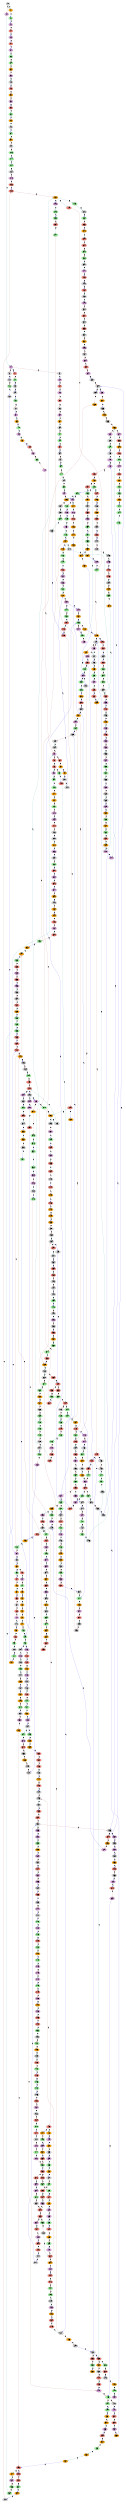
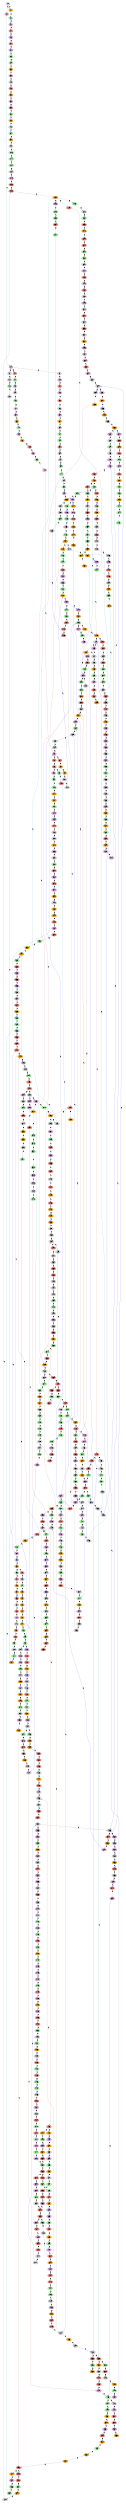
(38, 1821) -> none
